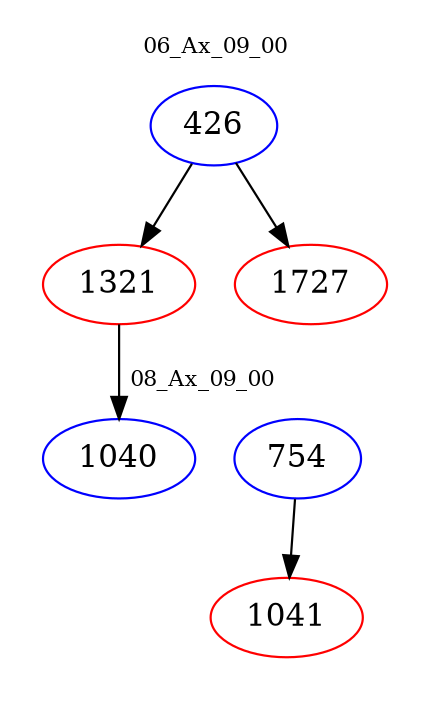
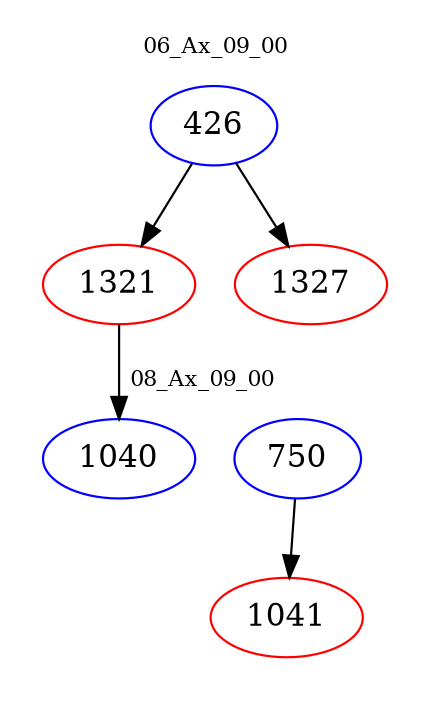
(311, 285) -> (311, 285)
(298, 459) -> (298, 459)
